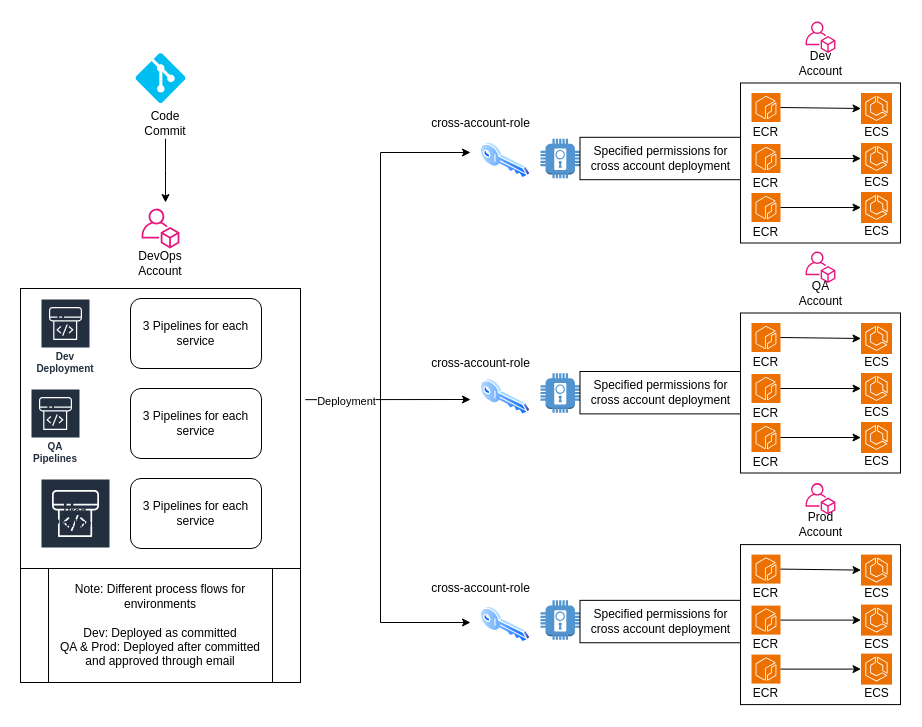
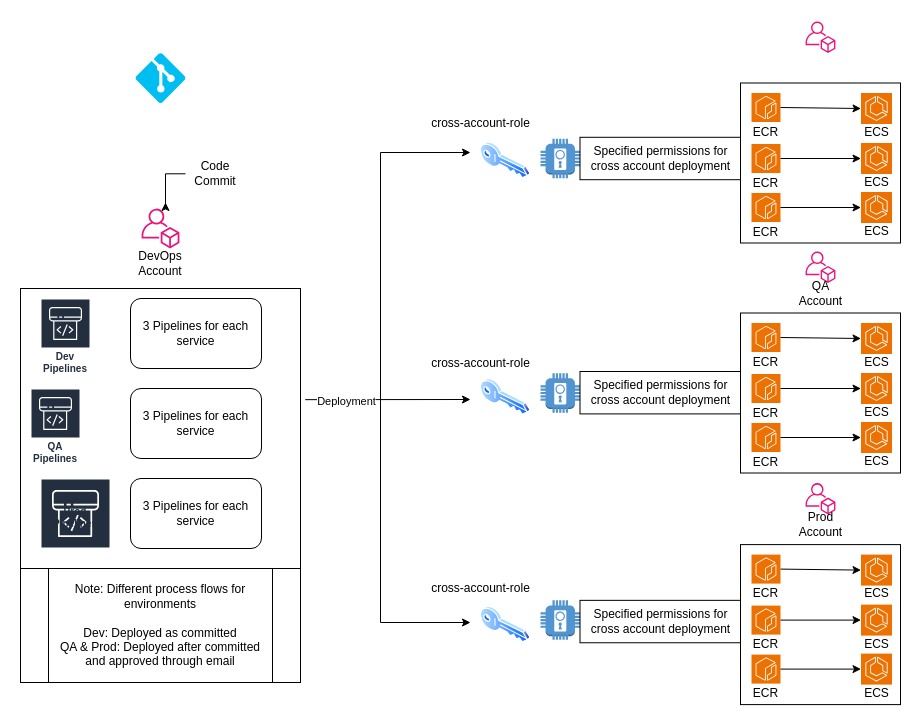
(821, 63) -> none
(166, 124) -> (216, 174)
(66, 363) -> (66, 363)
